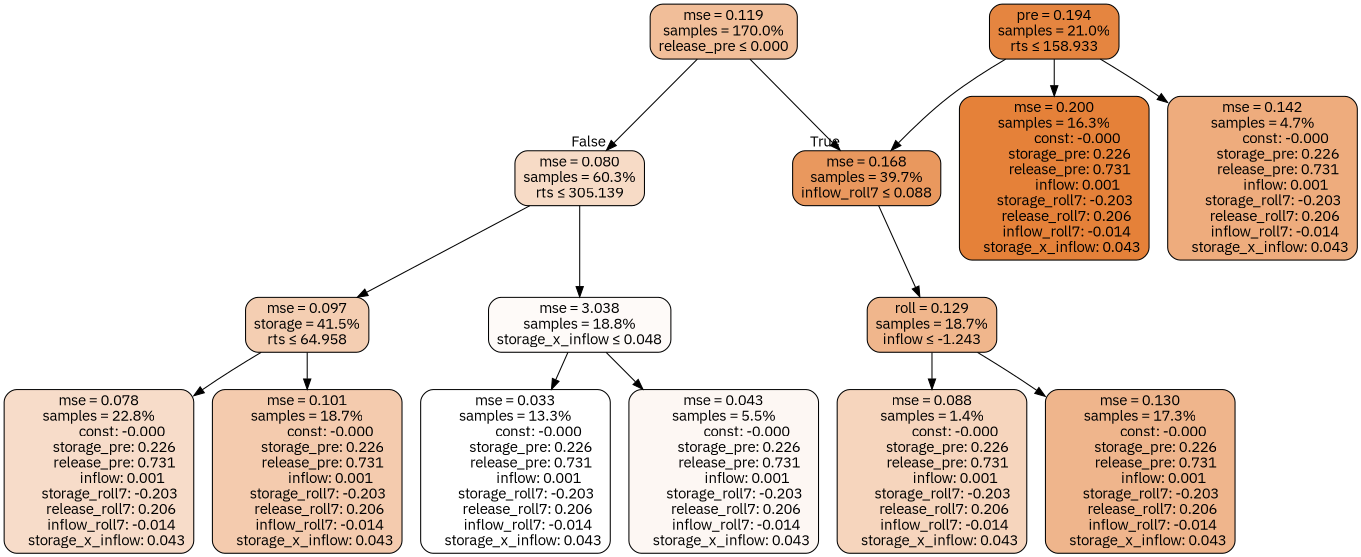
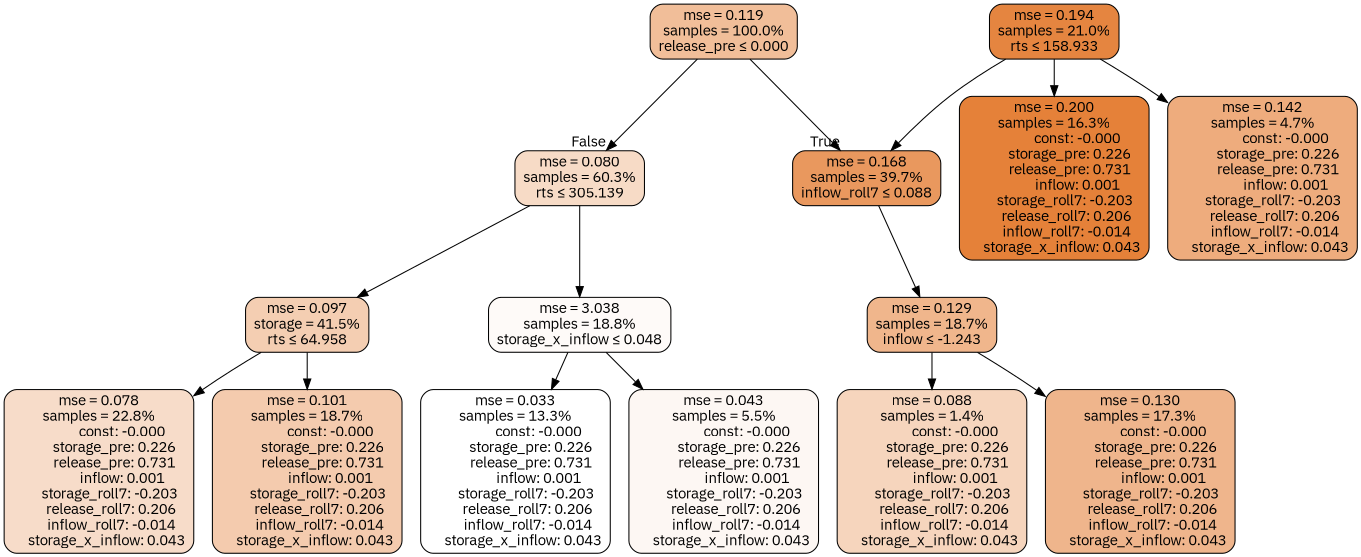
(724, 32) -> (724, 32)
(1054, 32) -> (1054, 32)
(932, 325) -> (932, 325)
